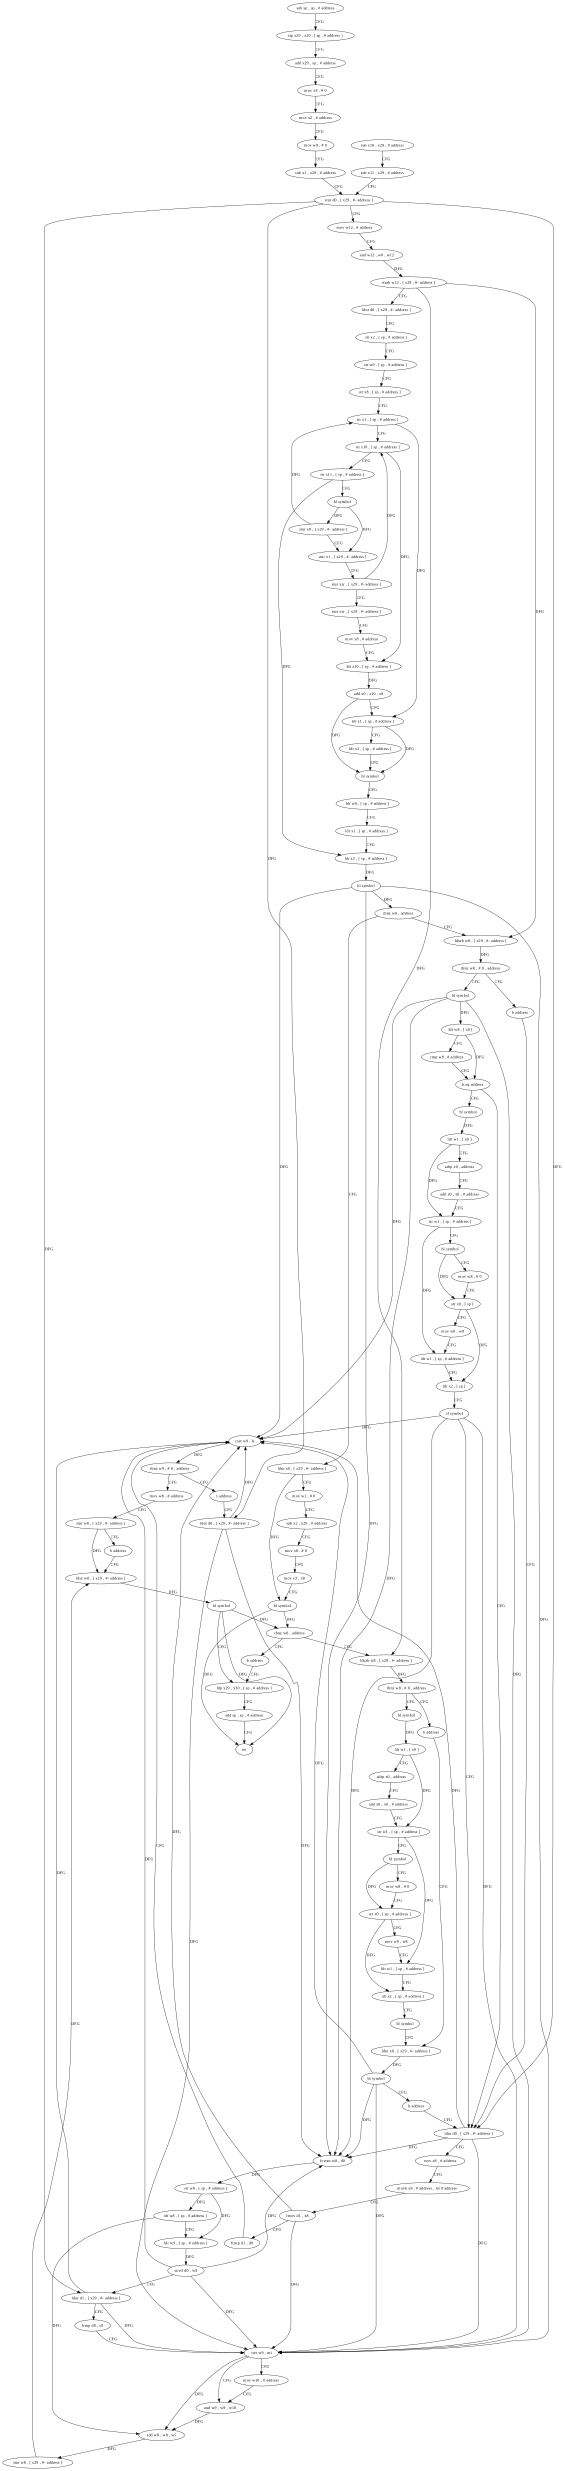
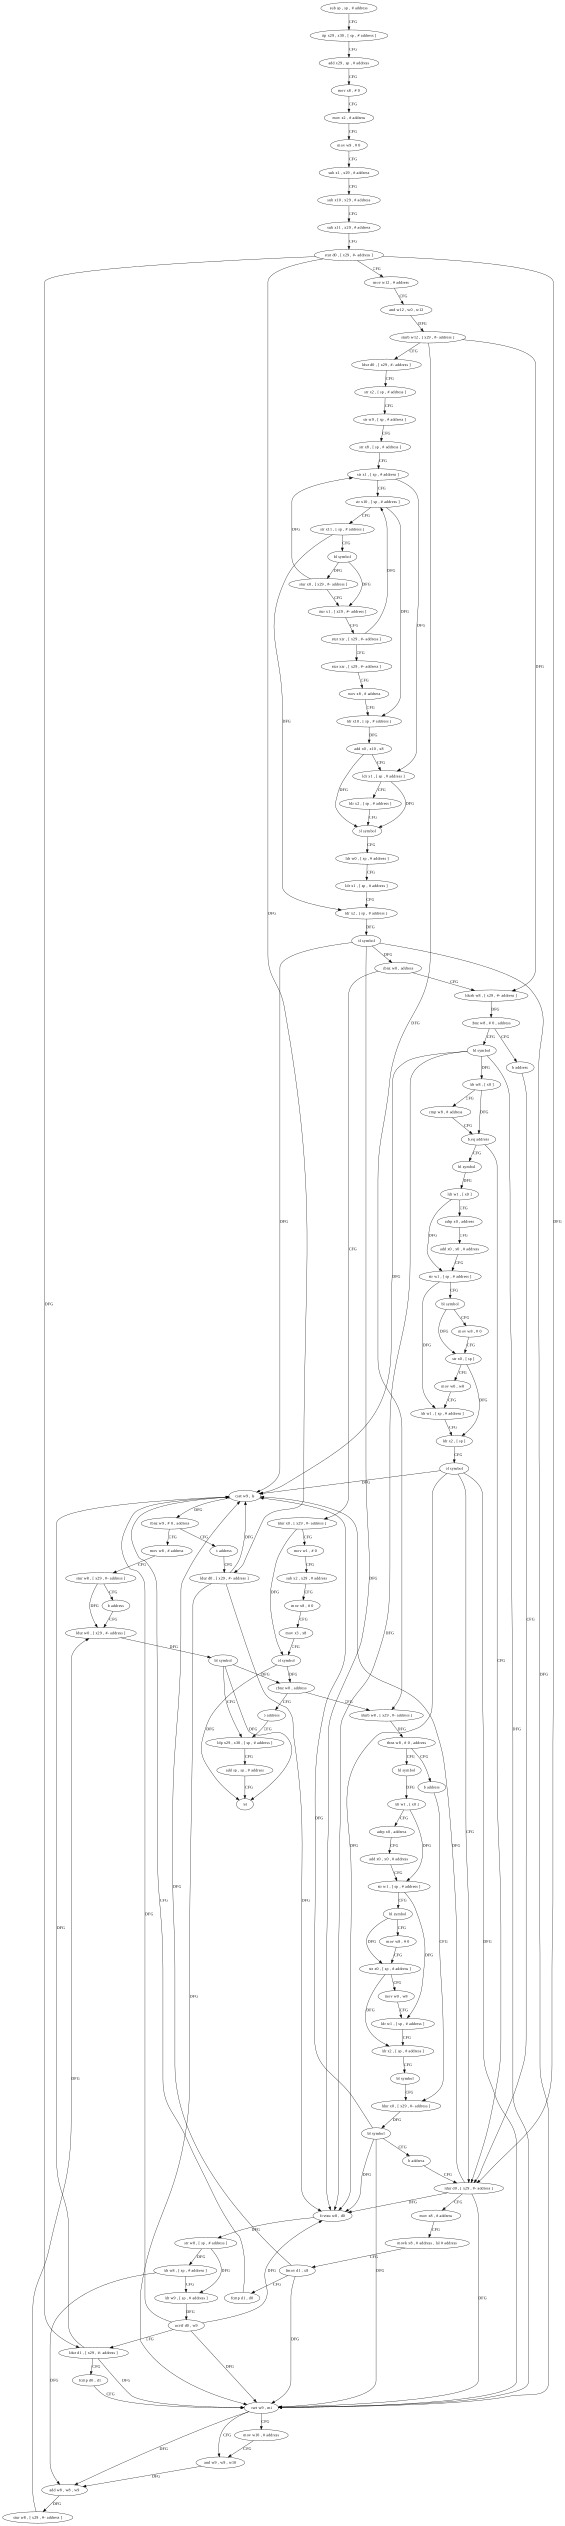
(331, 185) -> (349, 185)
